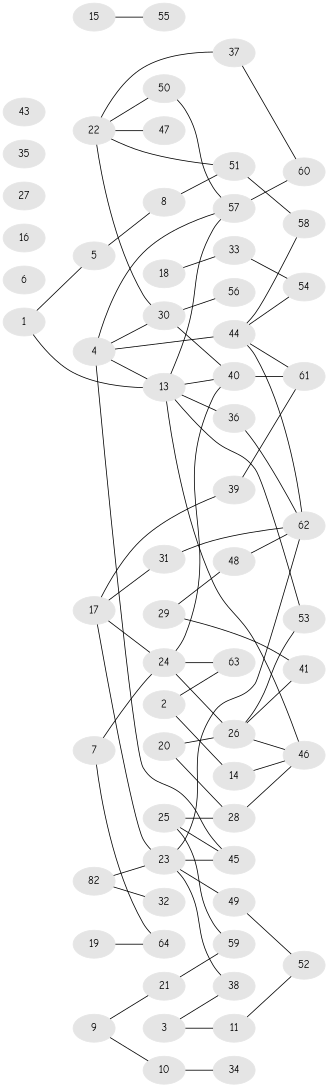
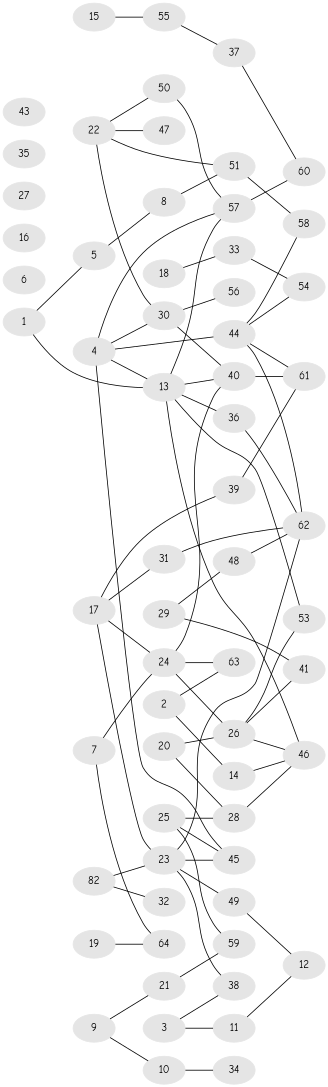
(146, 66) -> (199, 35)
(304, 965) -> (304, 965)
